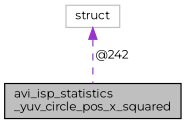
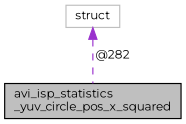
(111, 55) -> (112, 55)
